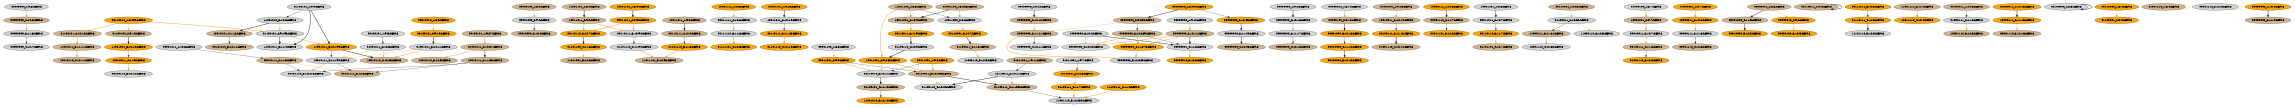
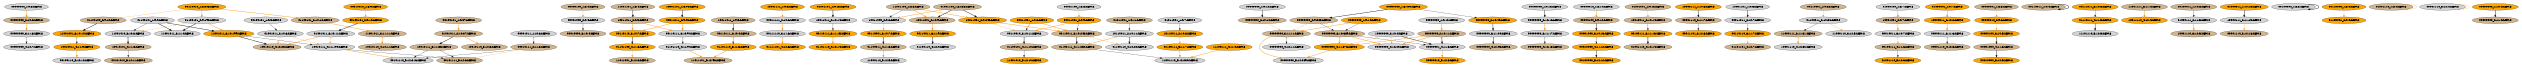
(1758, 13) -> (1996, 39)
none -> (1364, 20)
(2017, 20) -> (2244, 20)
(280, 26) -> (167, 27)
(898, 53) -> (969, 13)
